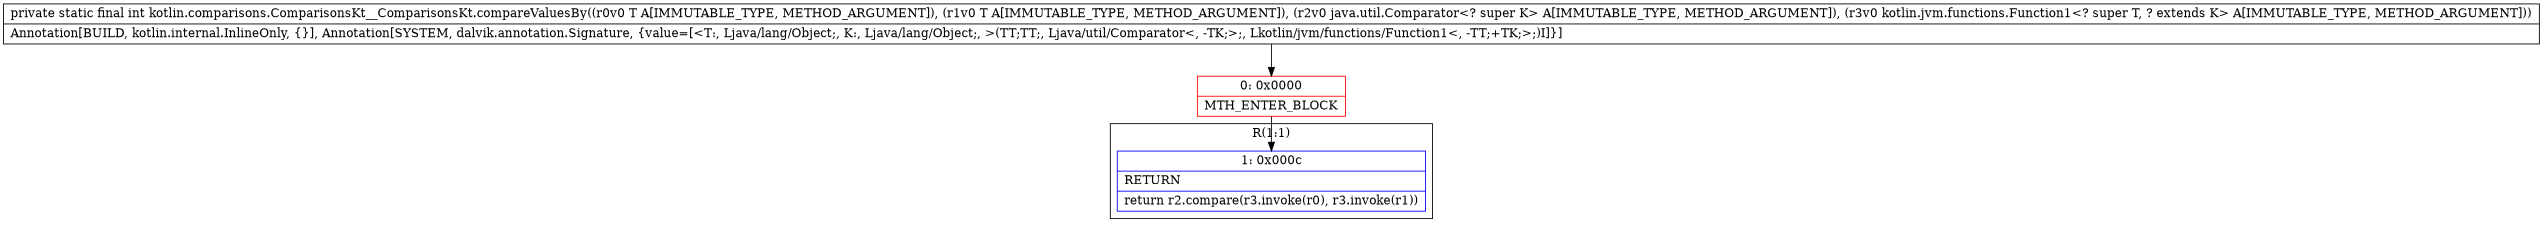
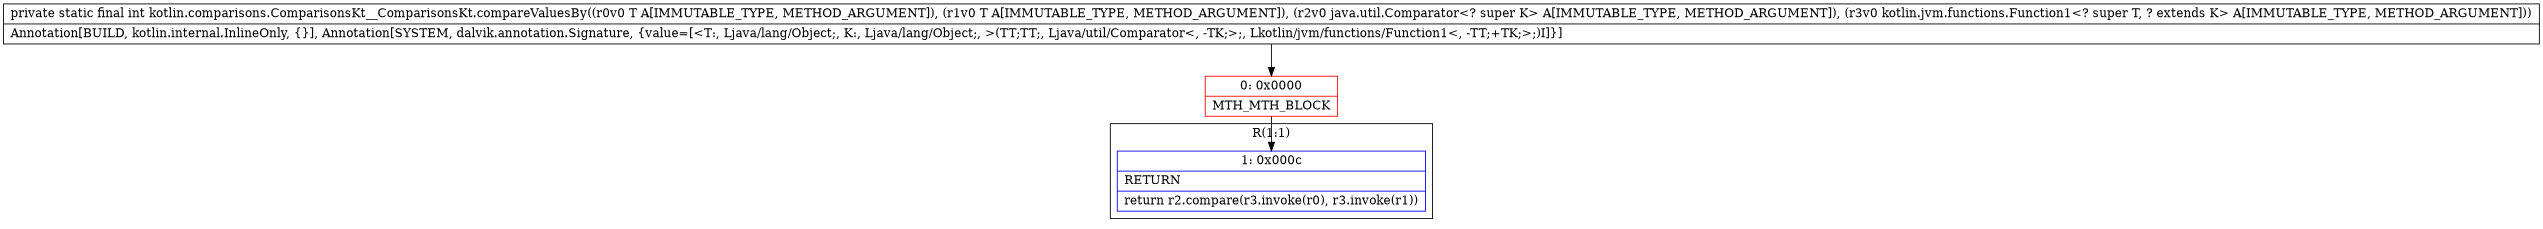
(1271, 106) -> (1271, 106)
